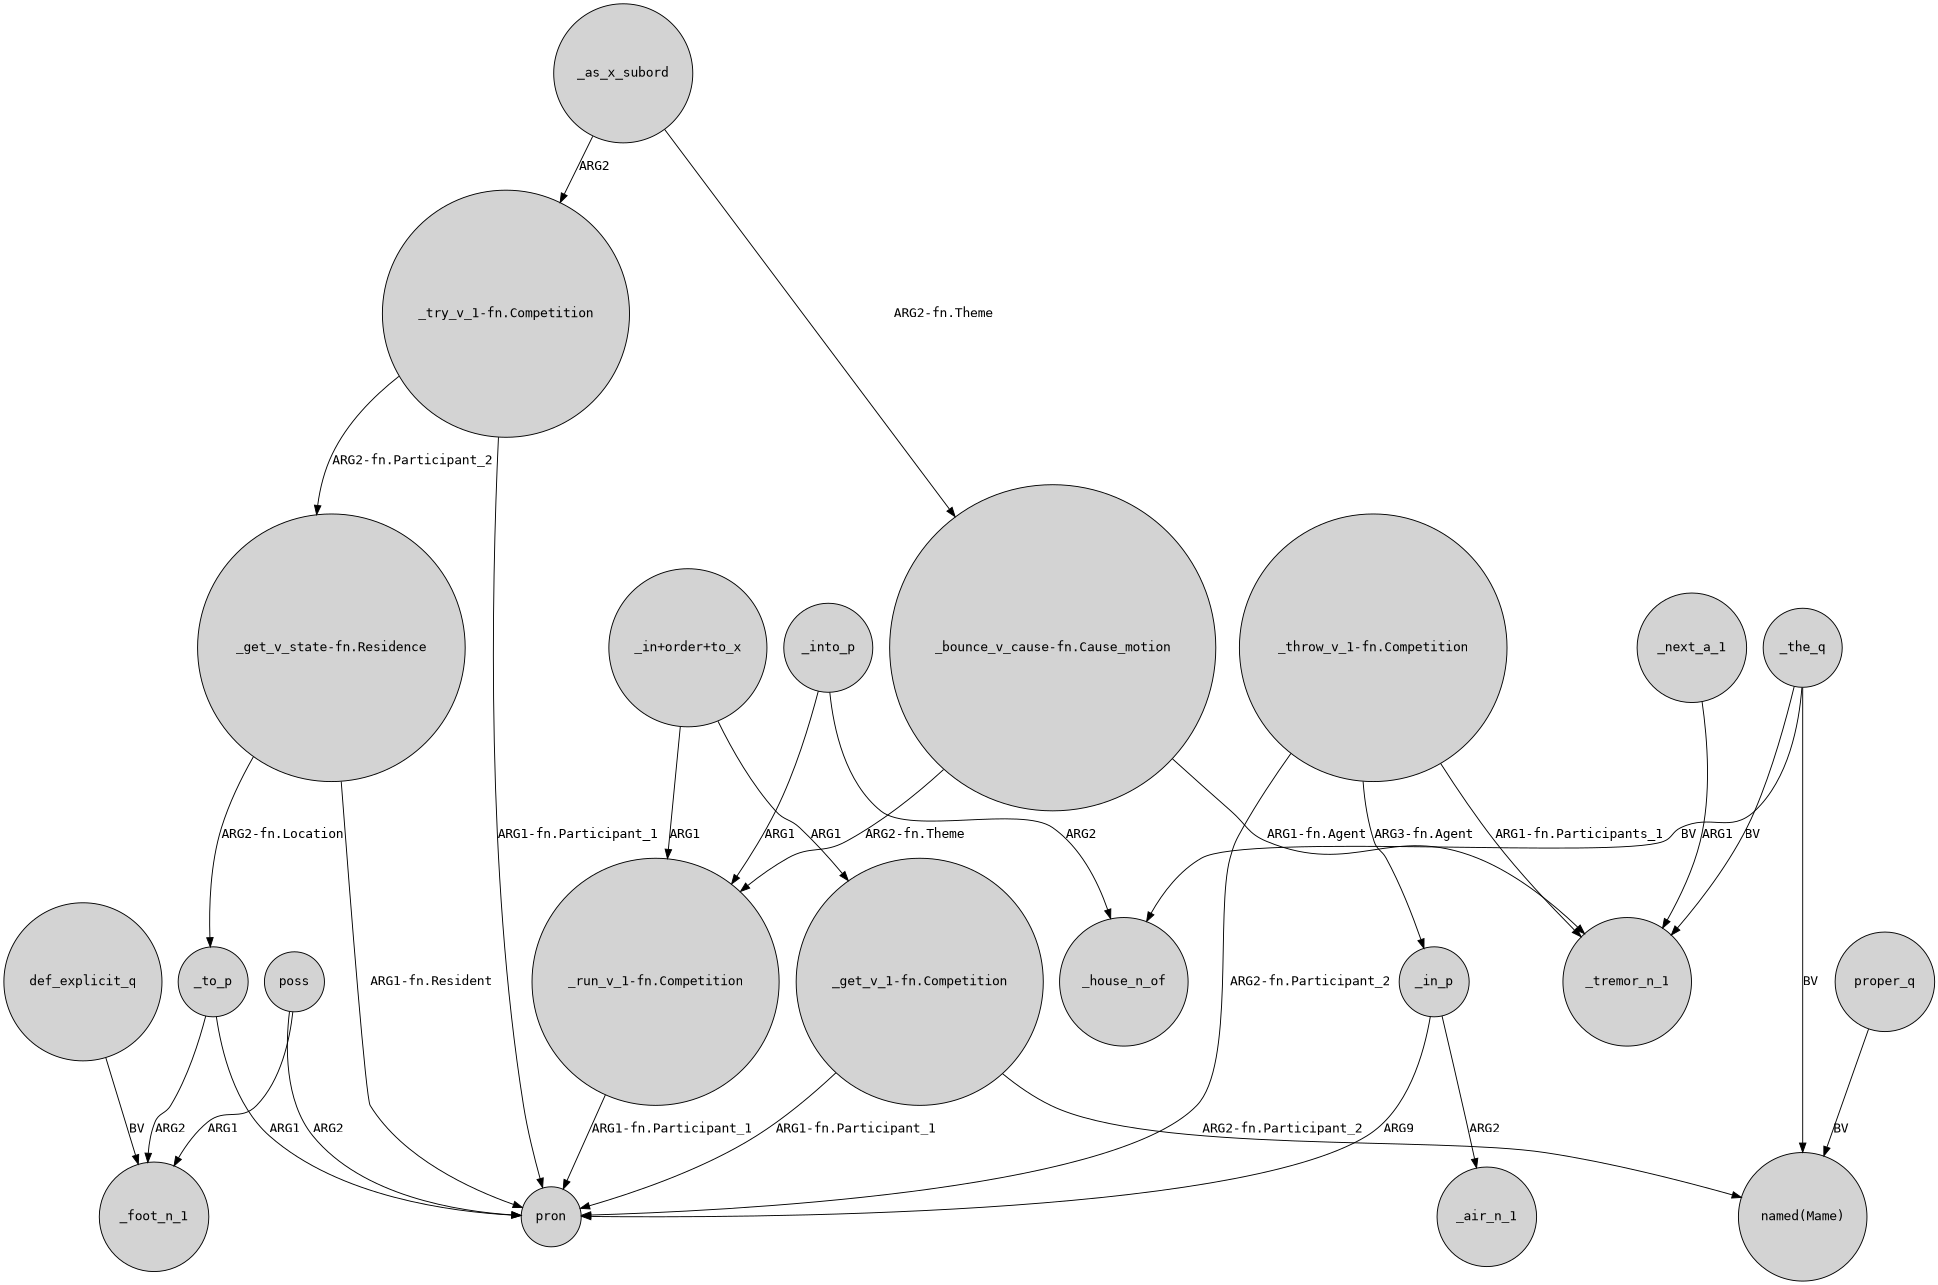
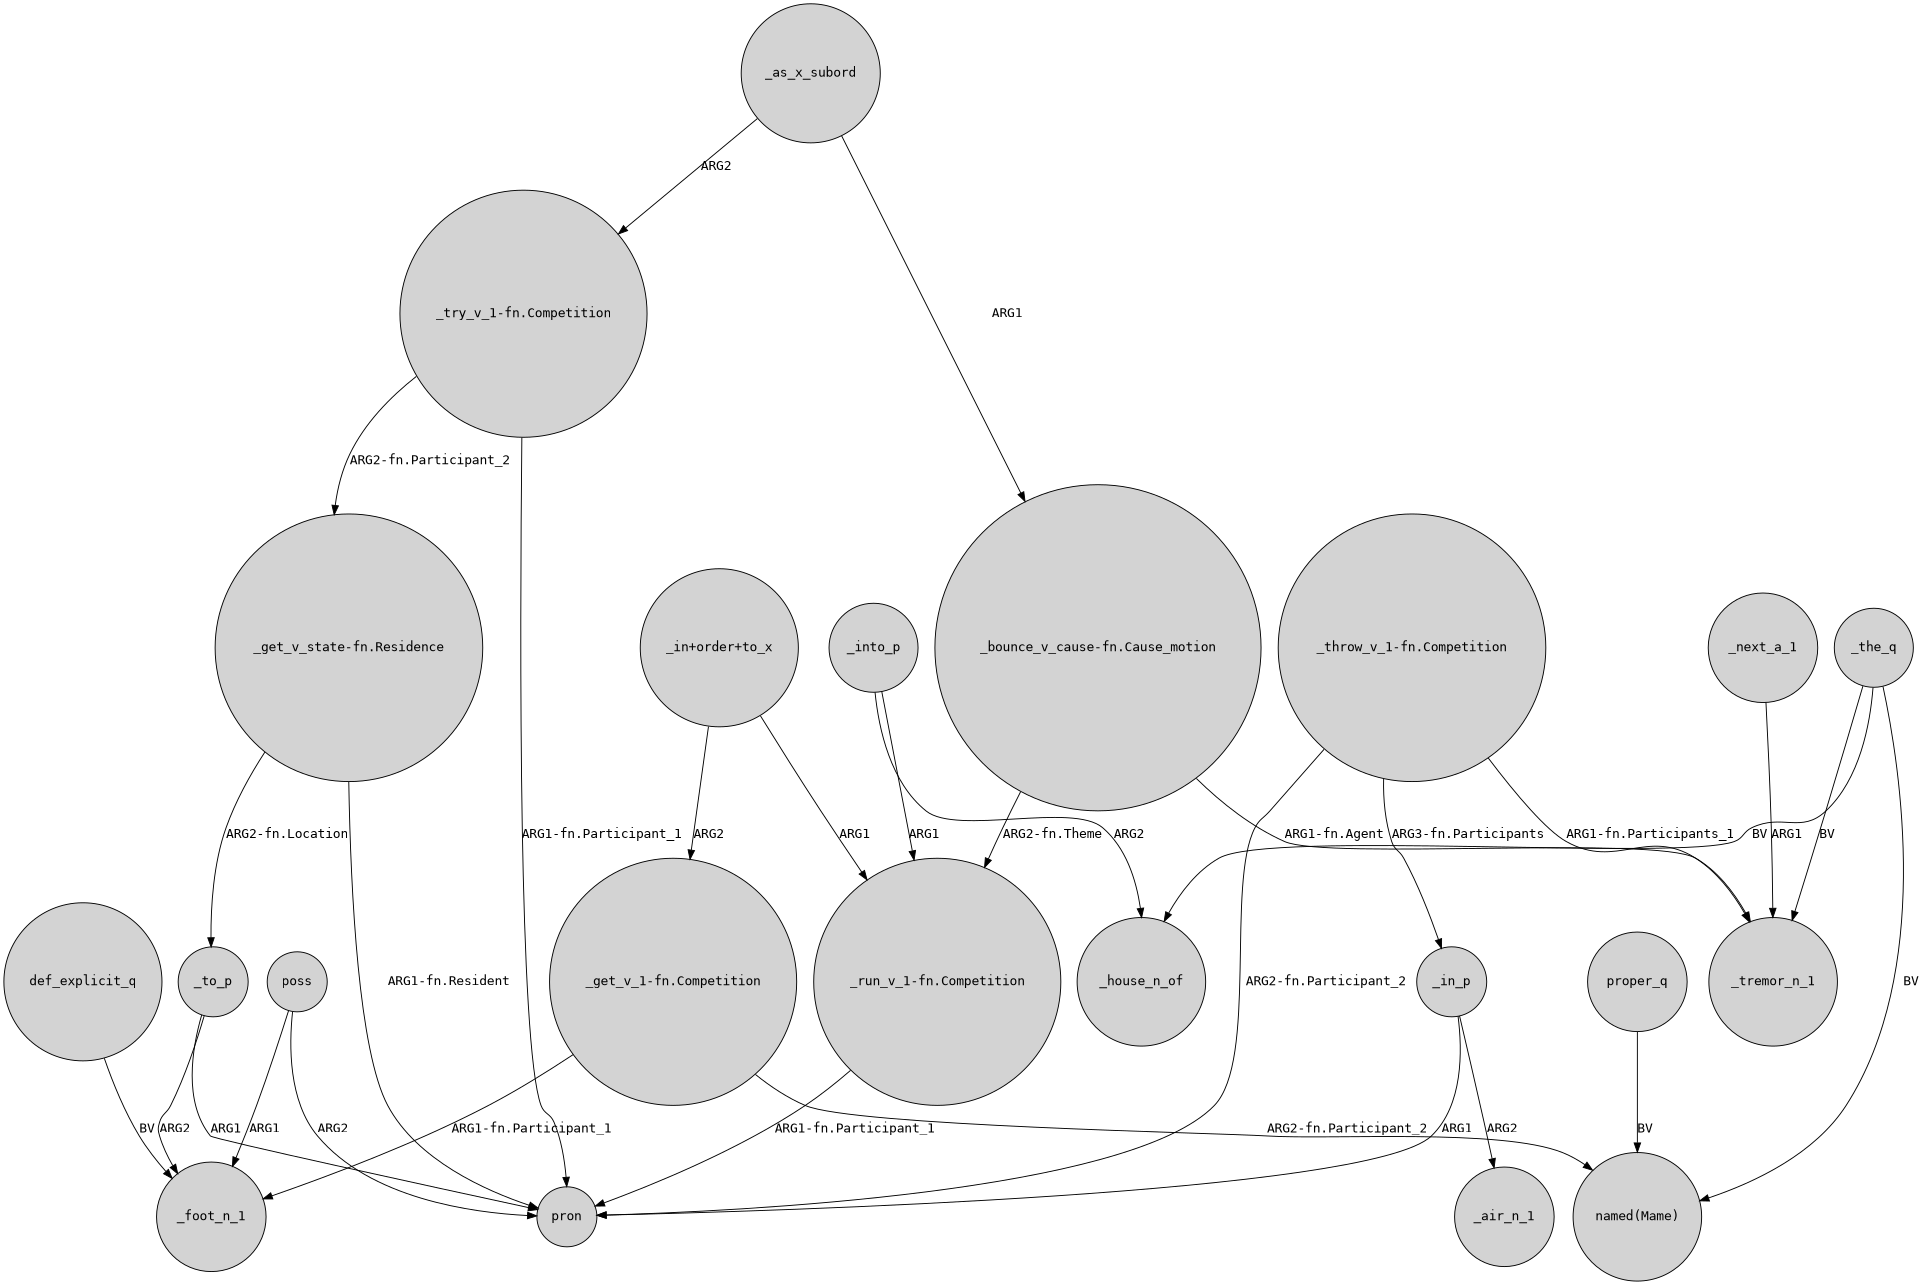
(944, 314) -> (1007, 314)
(826, 835) -> (709, 835)
(1424, 835) -> (1468, 835)
(1399, 1129) -> (1457, 1129)
(721, 1155) -> (427, 1135)
